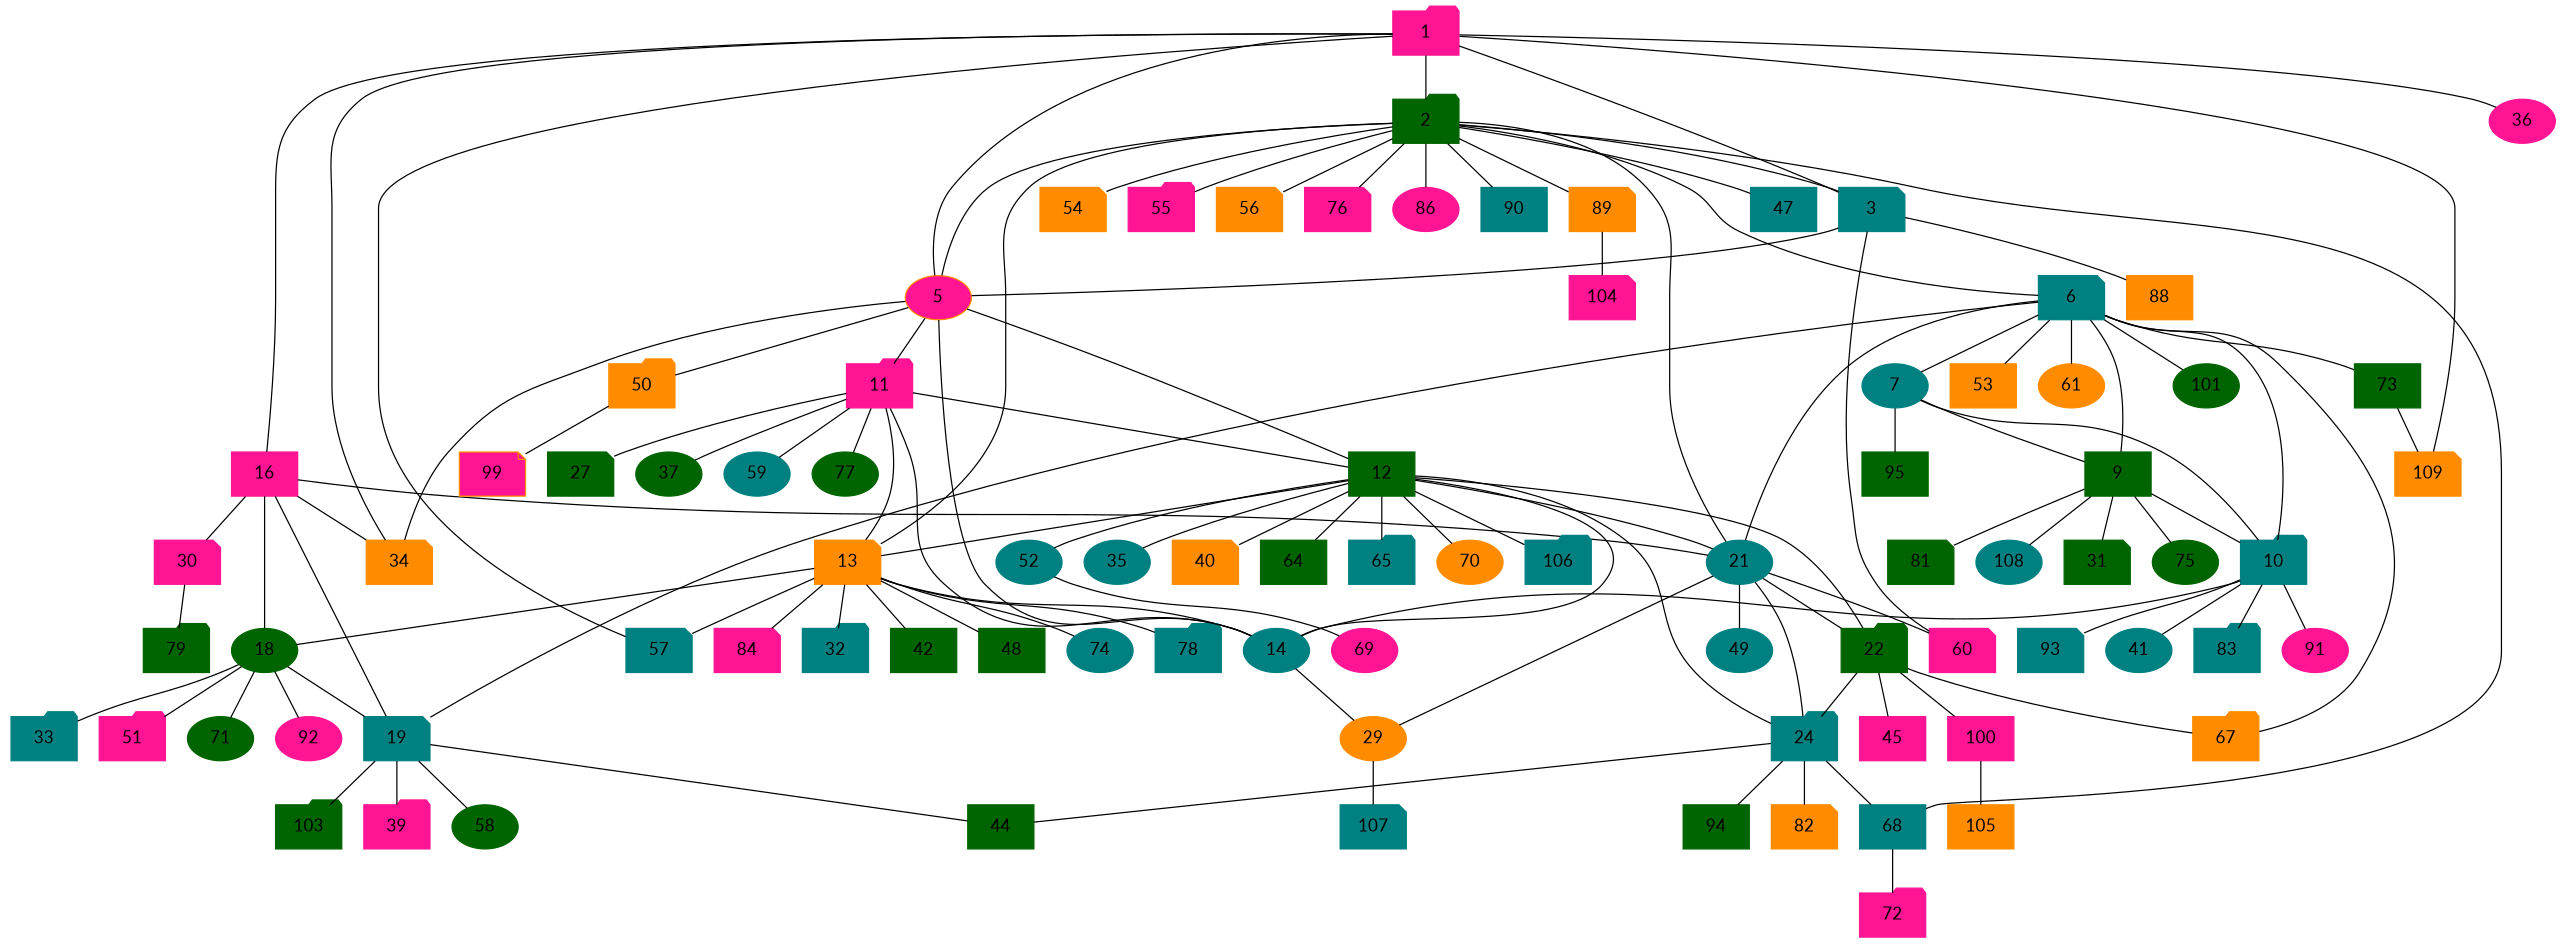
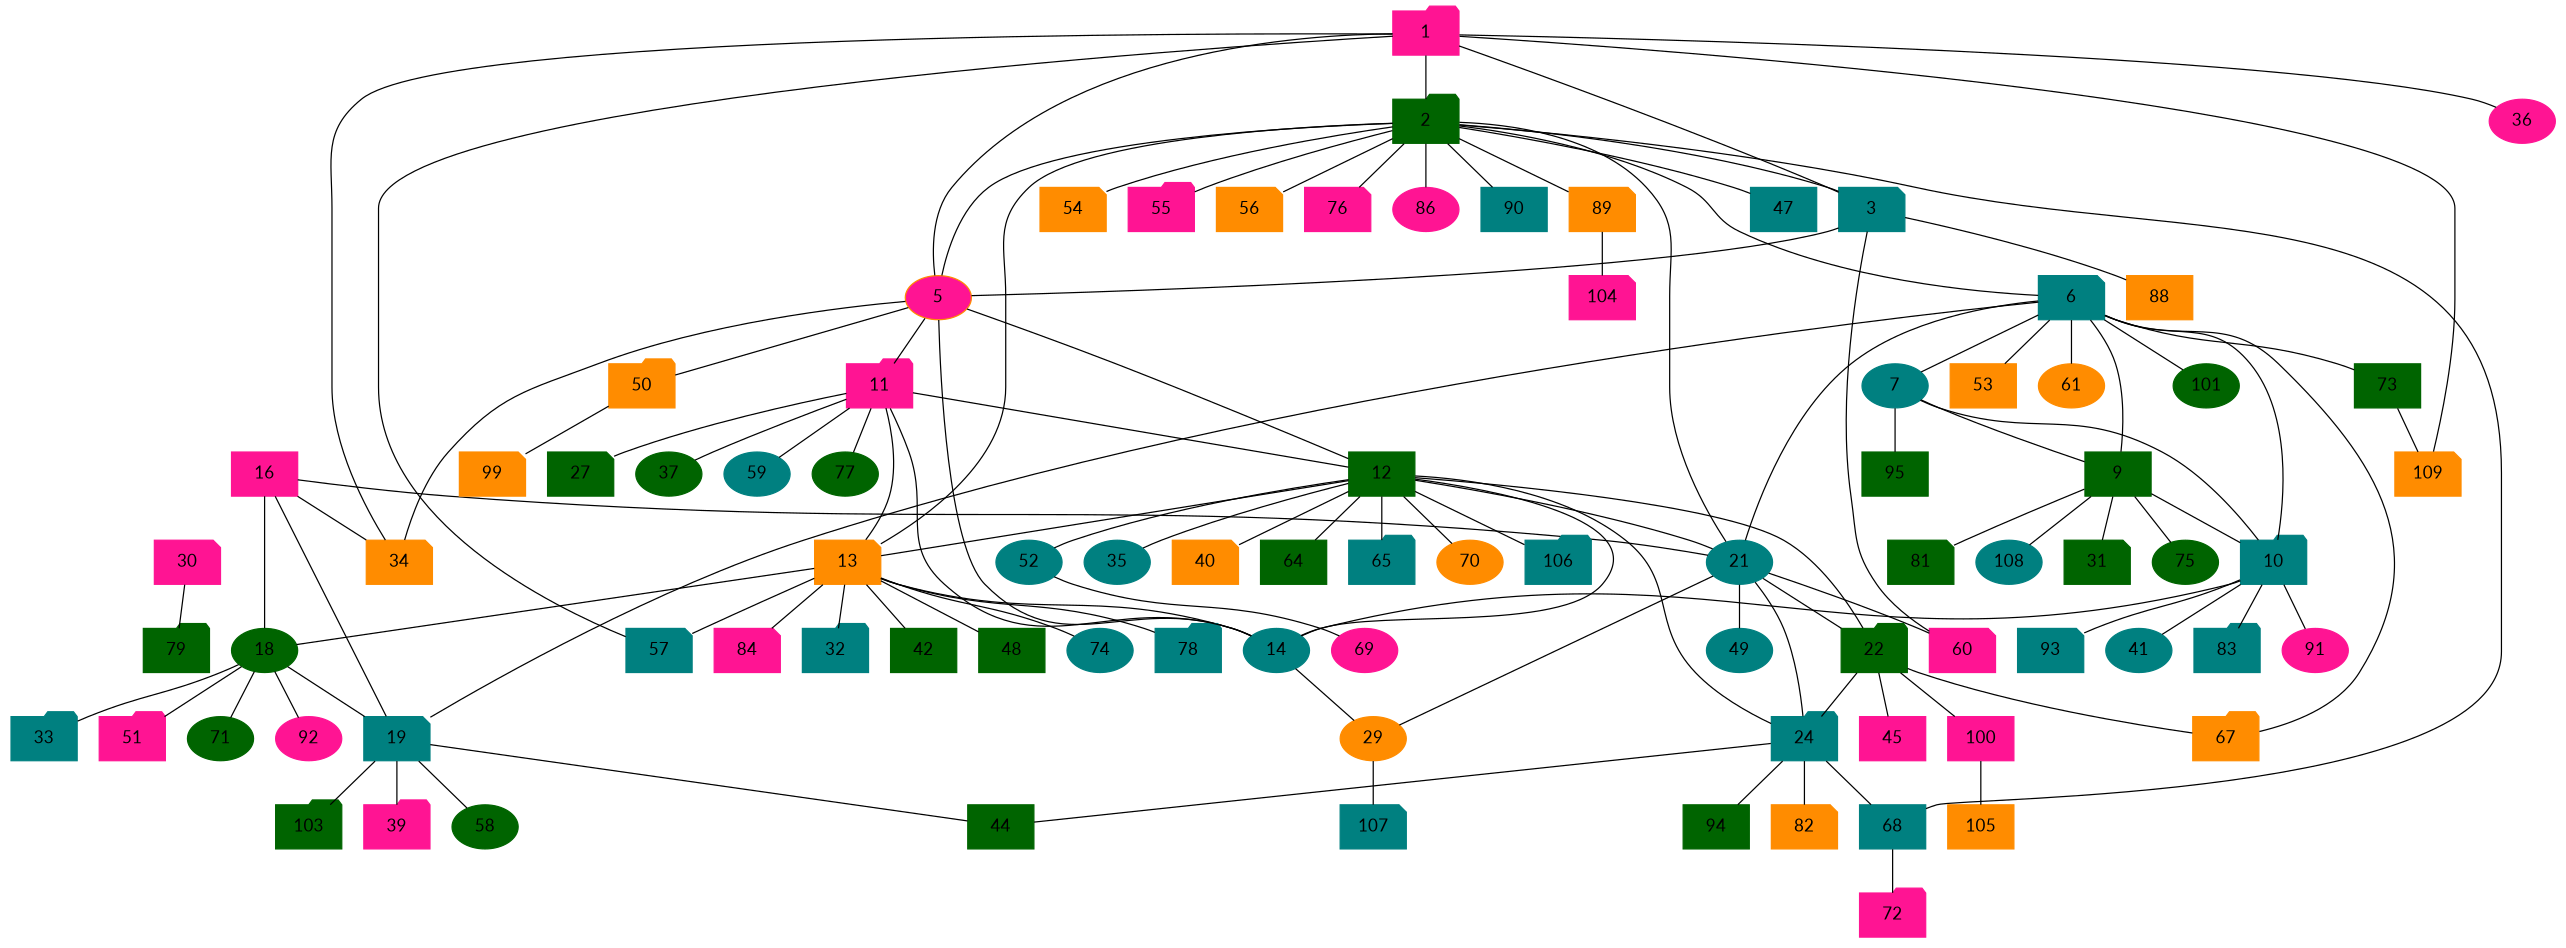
(380, 77) -> none
(492, 474) -> (492, 474)
(226, 518) -> none
